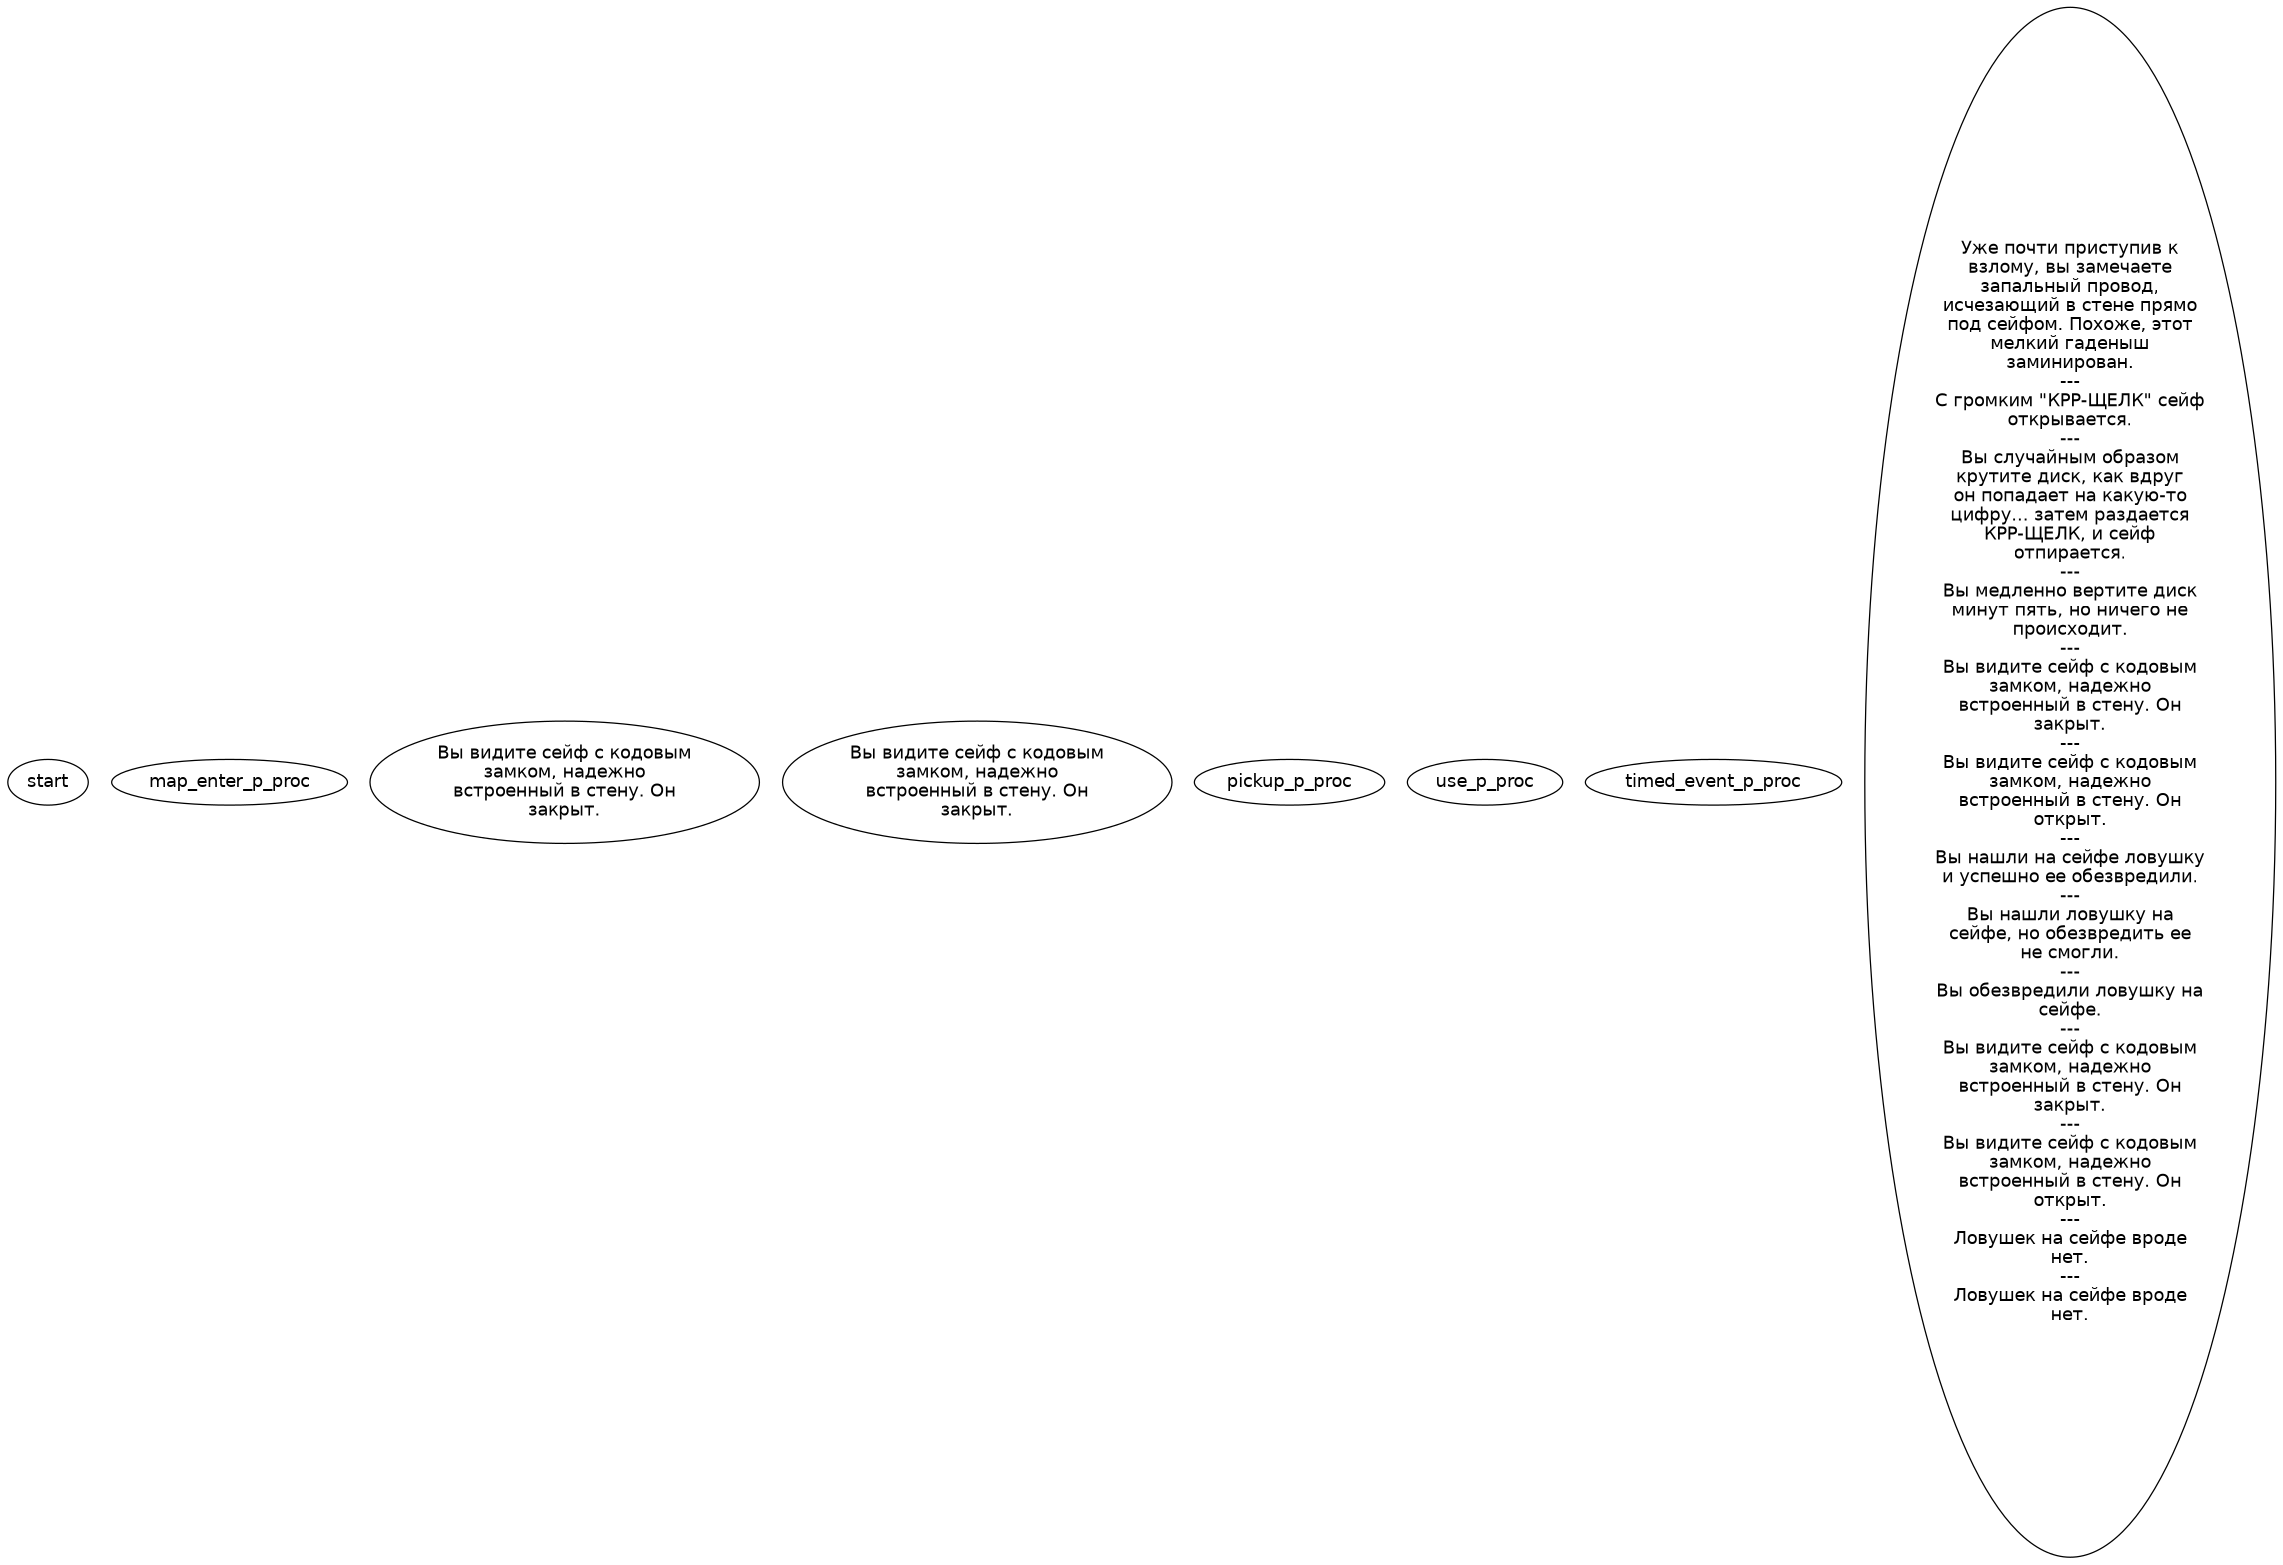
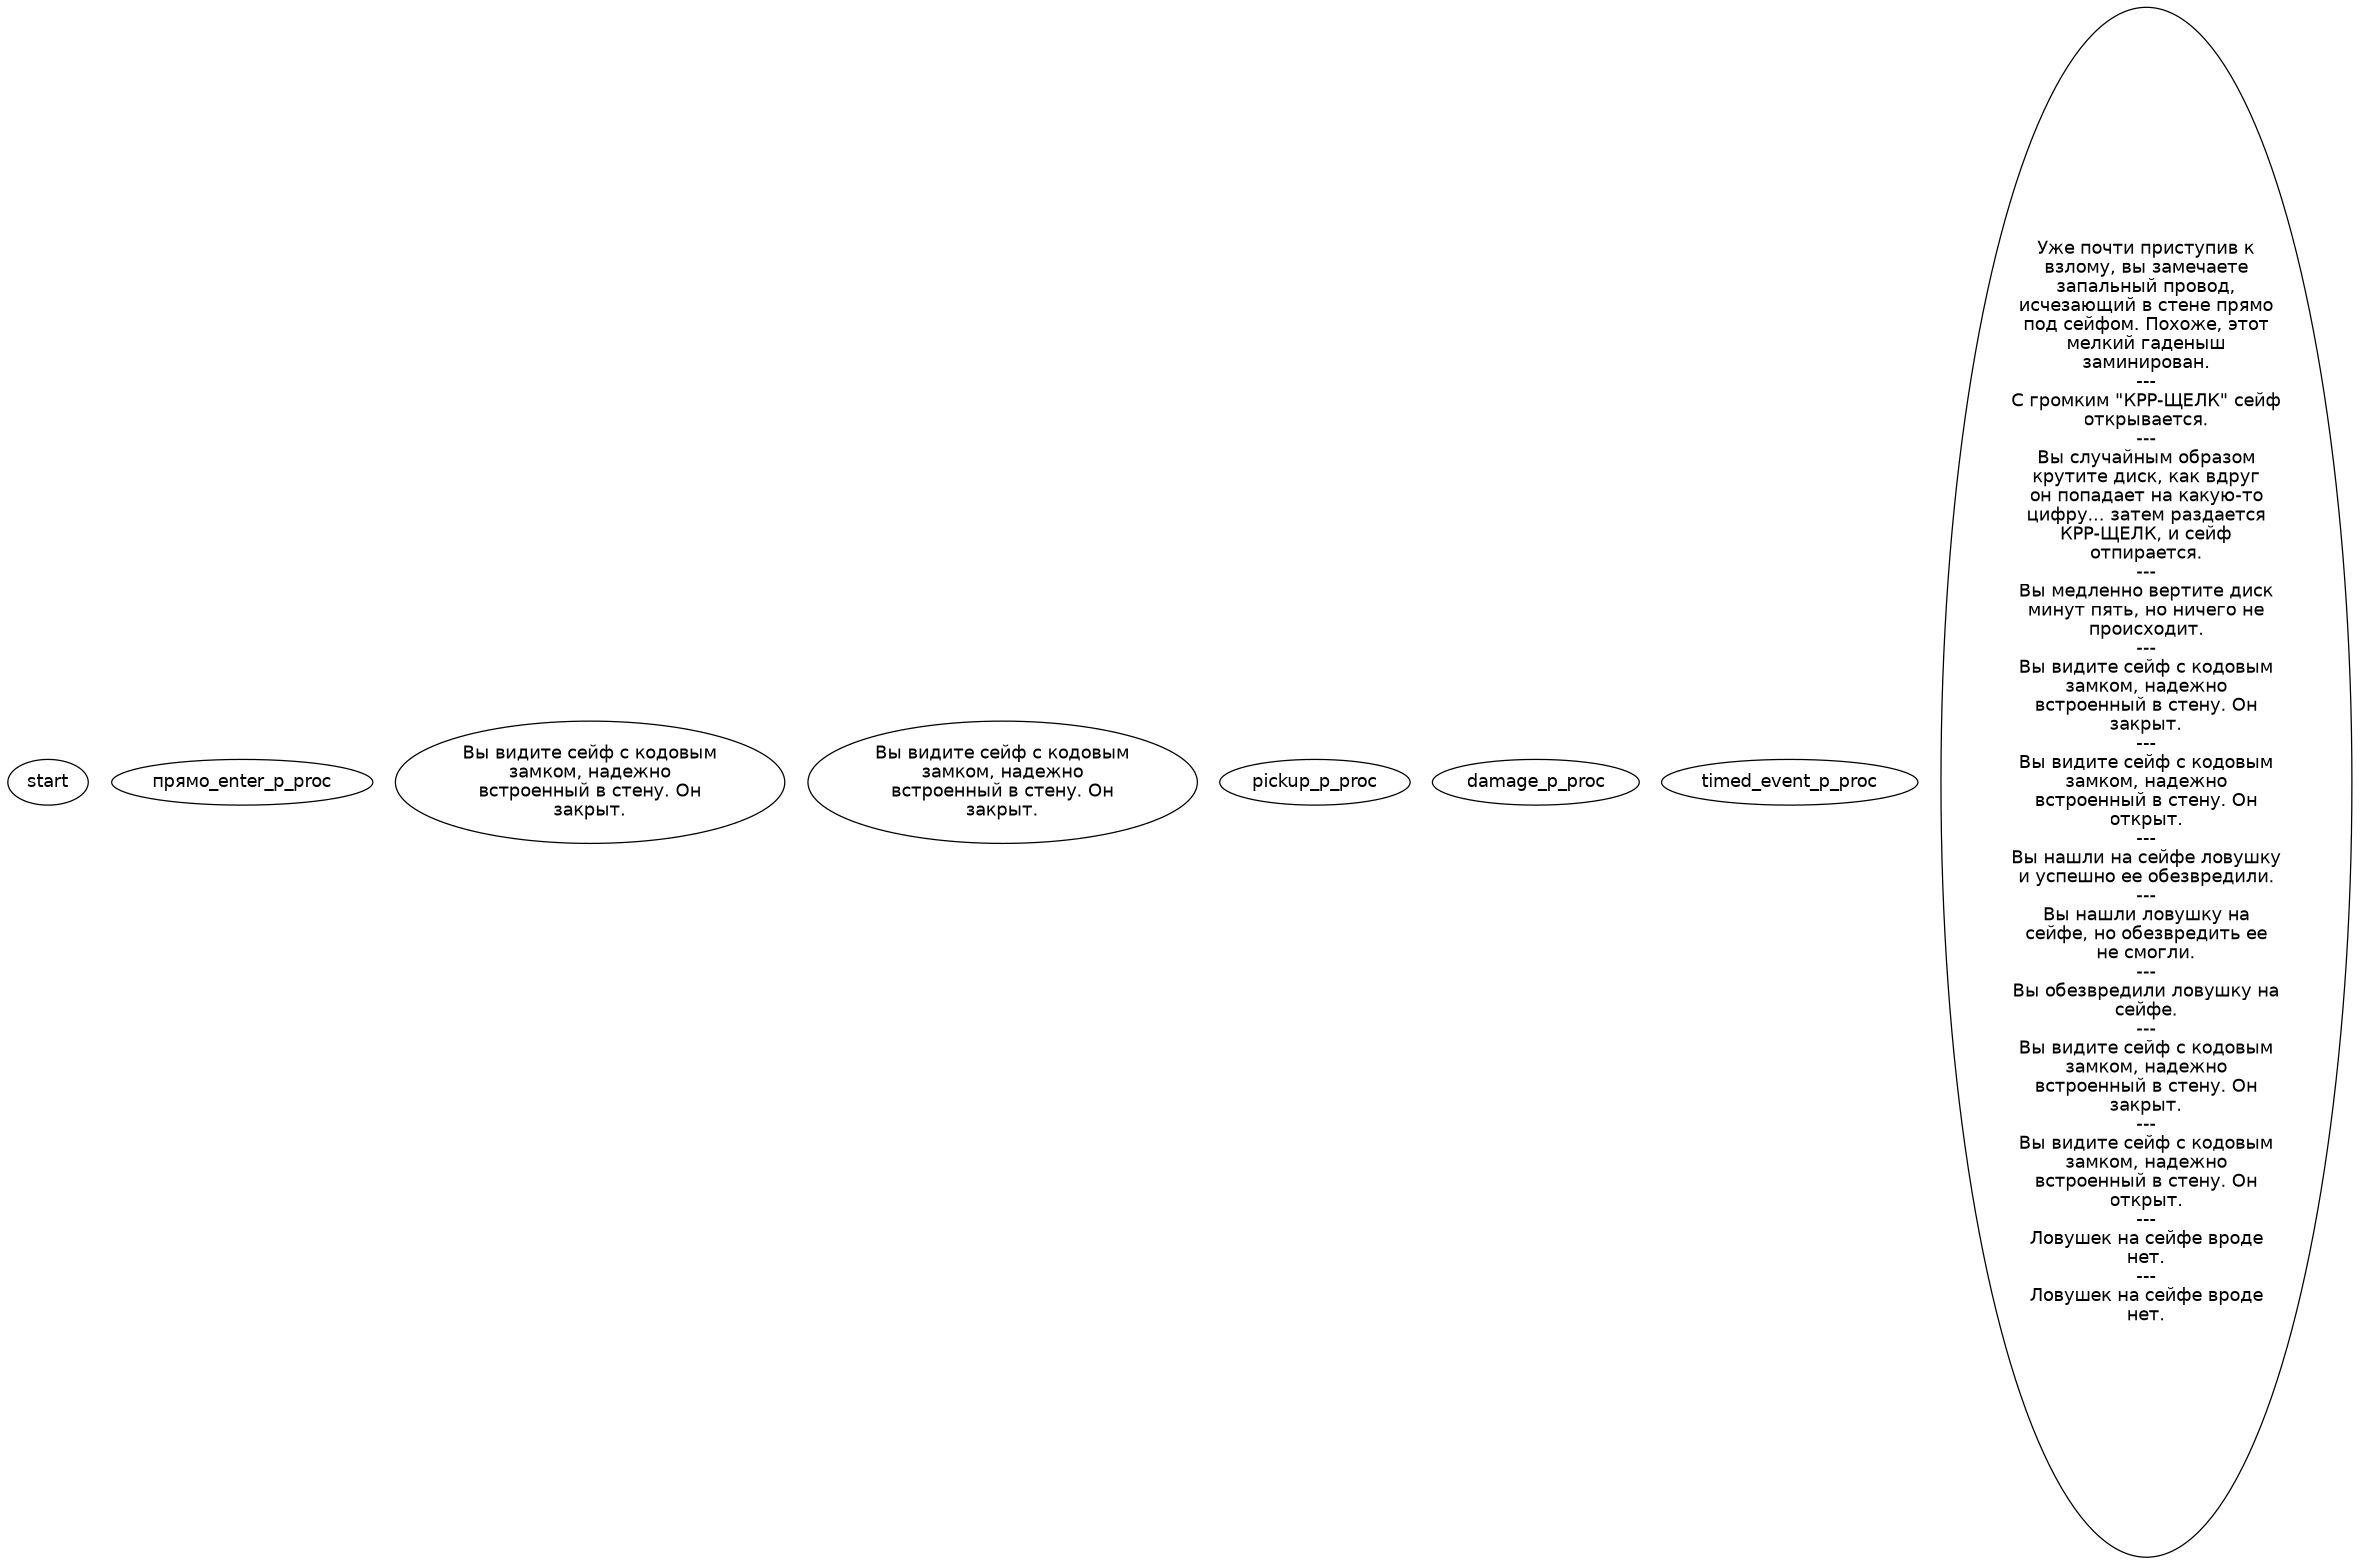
(230, 782) -> (242, 782)
(1485, 782) -> none
none -> (1536, 782)
